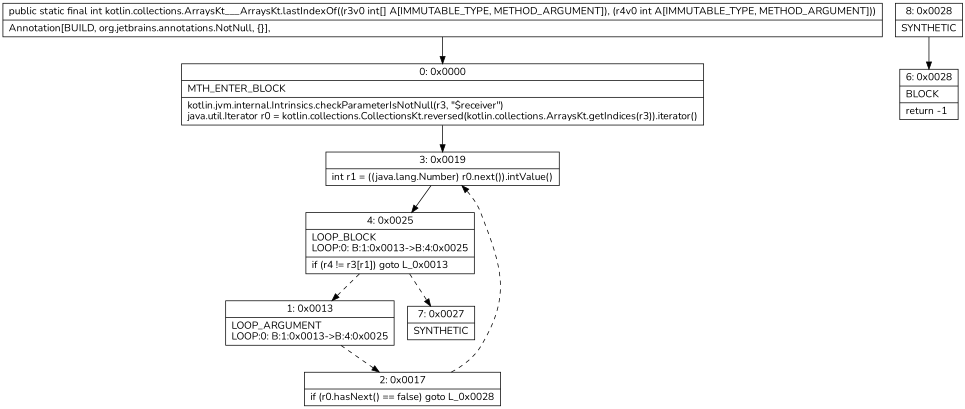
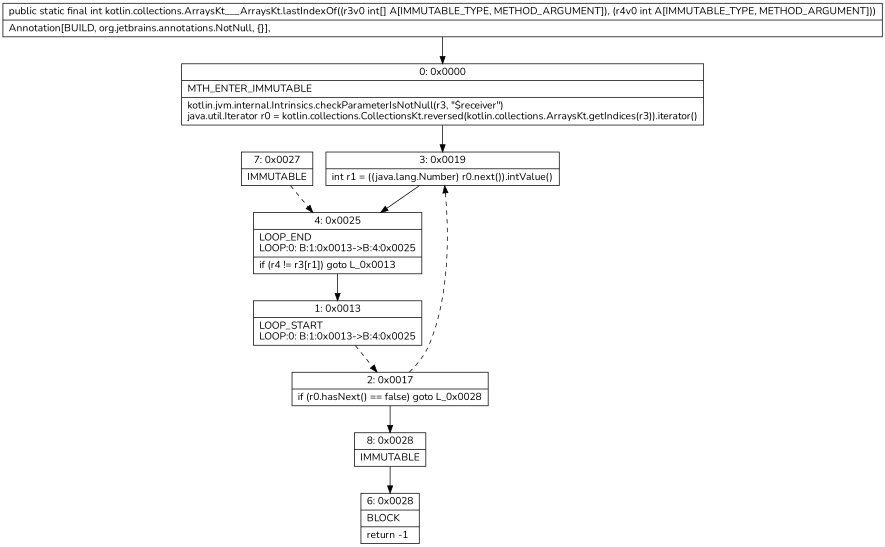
(929, 28) -> (390, 458)
(237, 89) -> (250, 89)
(344, 237) -> (286, 237)
(348, 285) -> (338, 284)
(418, 287) -> (299, 196)
(277, 326) -> (291, 326)
(441, 331) -> (277, 177)
none -> (390, 416)
